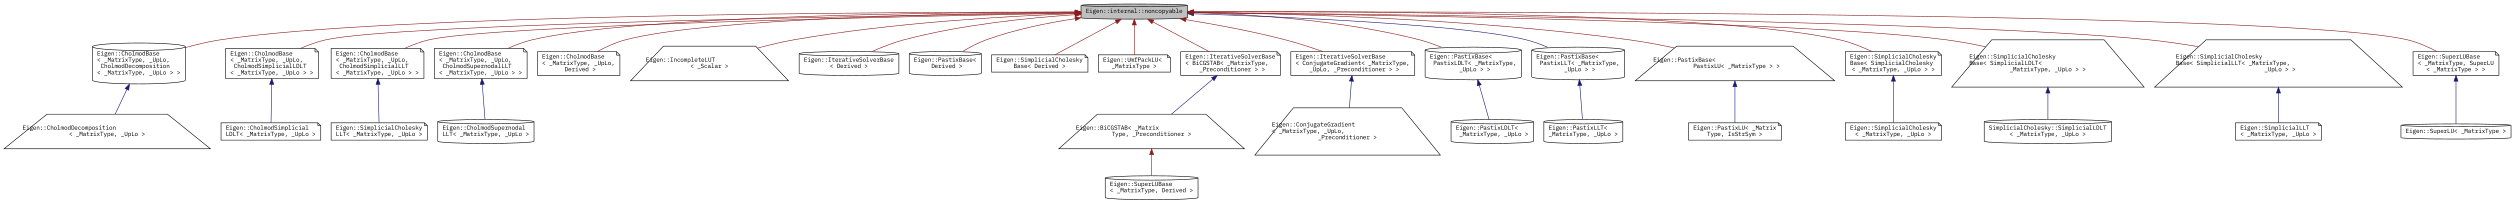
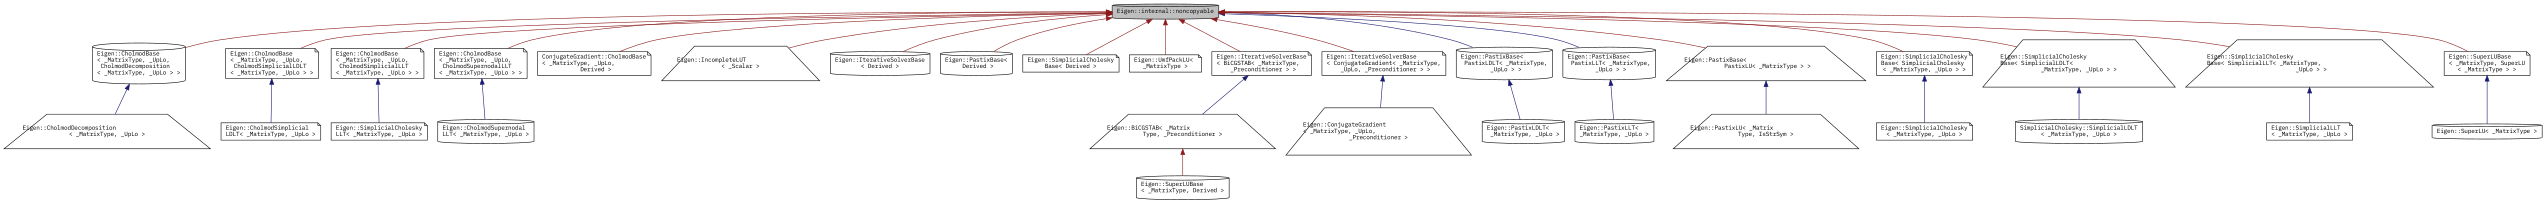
(1338, 24) -> (1369, 24)
(579, 63) -> (594, 63)
(1735, 131) -> (1766, 131)
